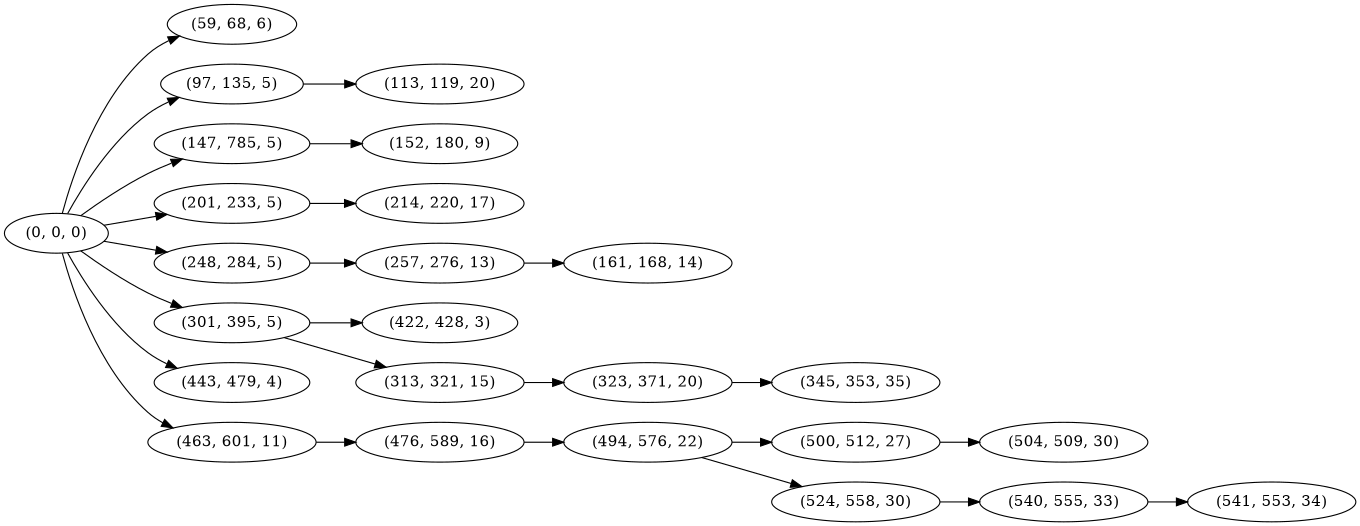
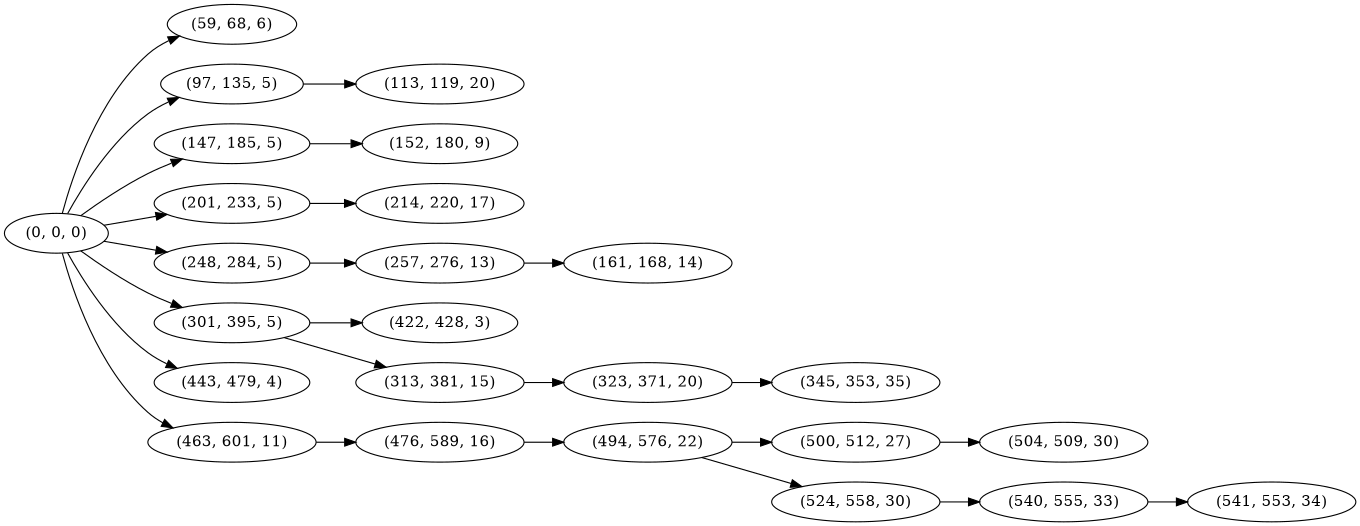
(232, 144) -> (232, 144)
(440, 383) -> (440, 383)
